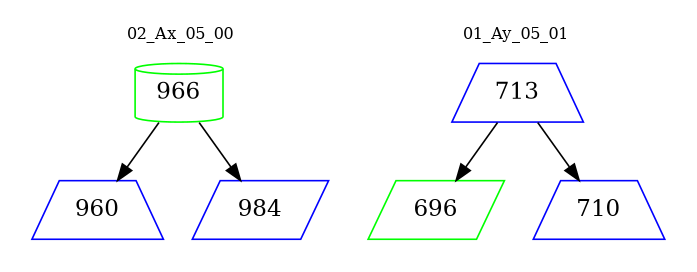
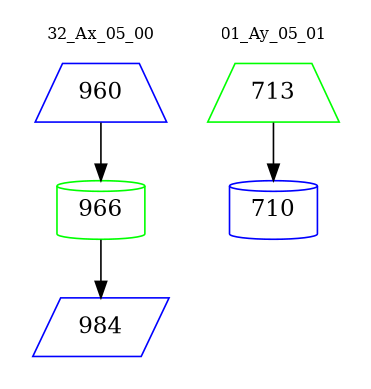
(181, 35) -> (101, 35)
(518, 93) -> (273, 93)
(143, 145) -> (101, 143)
(436, 210) -> none
(599, 210) -> (273, 210)
